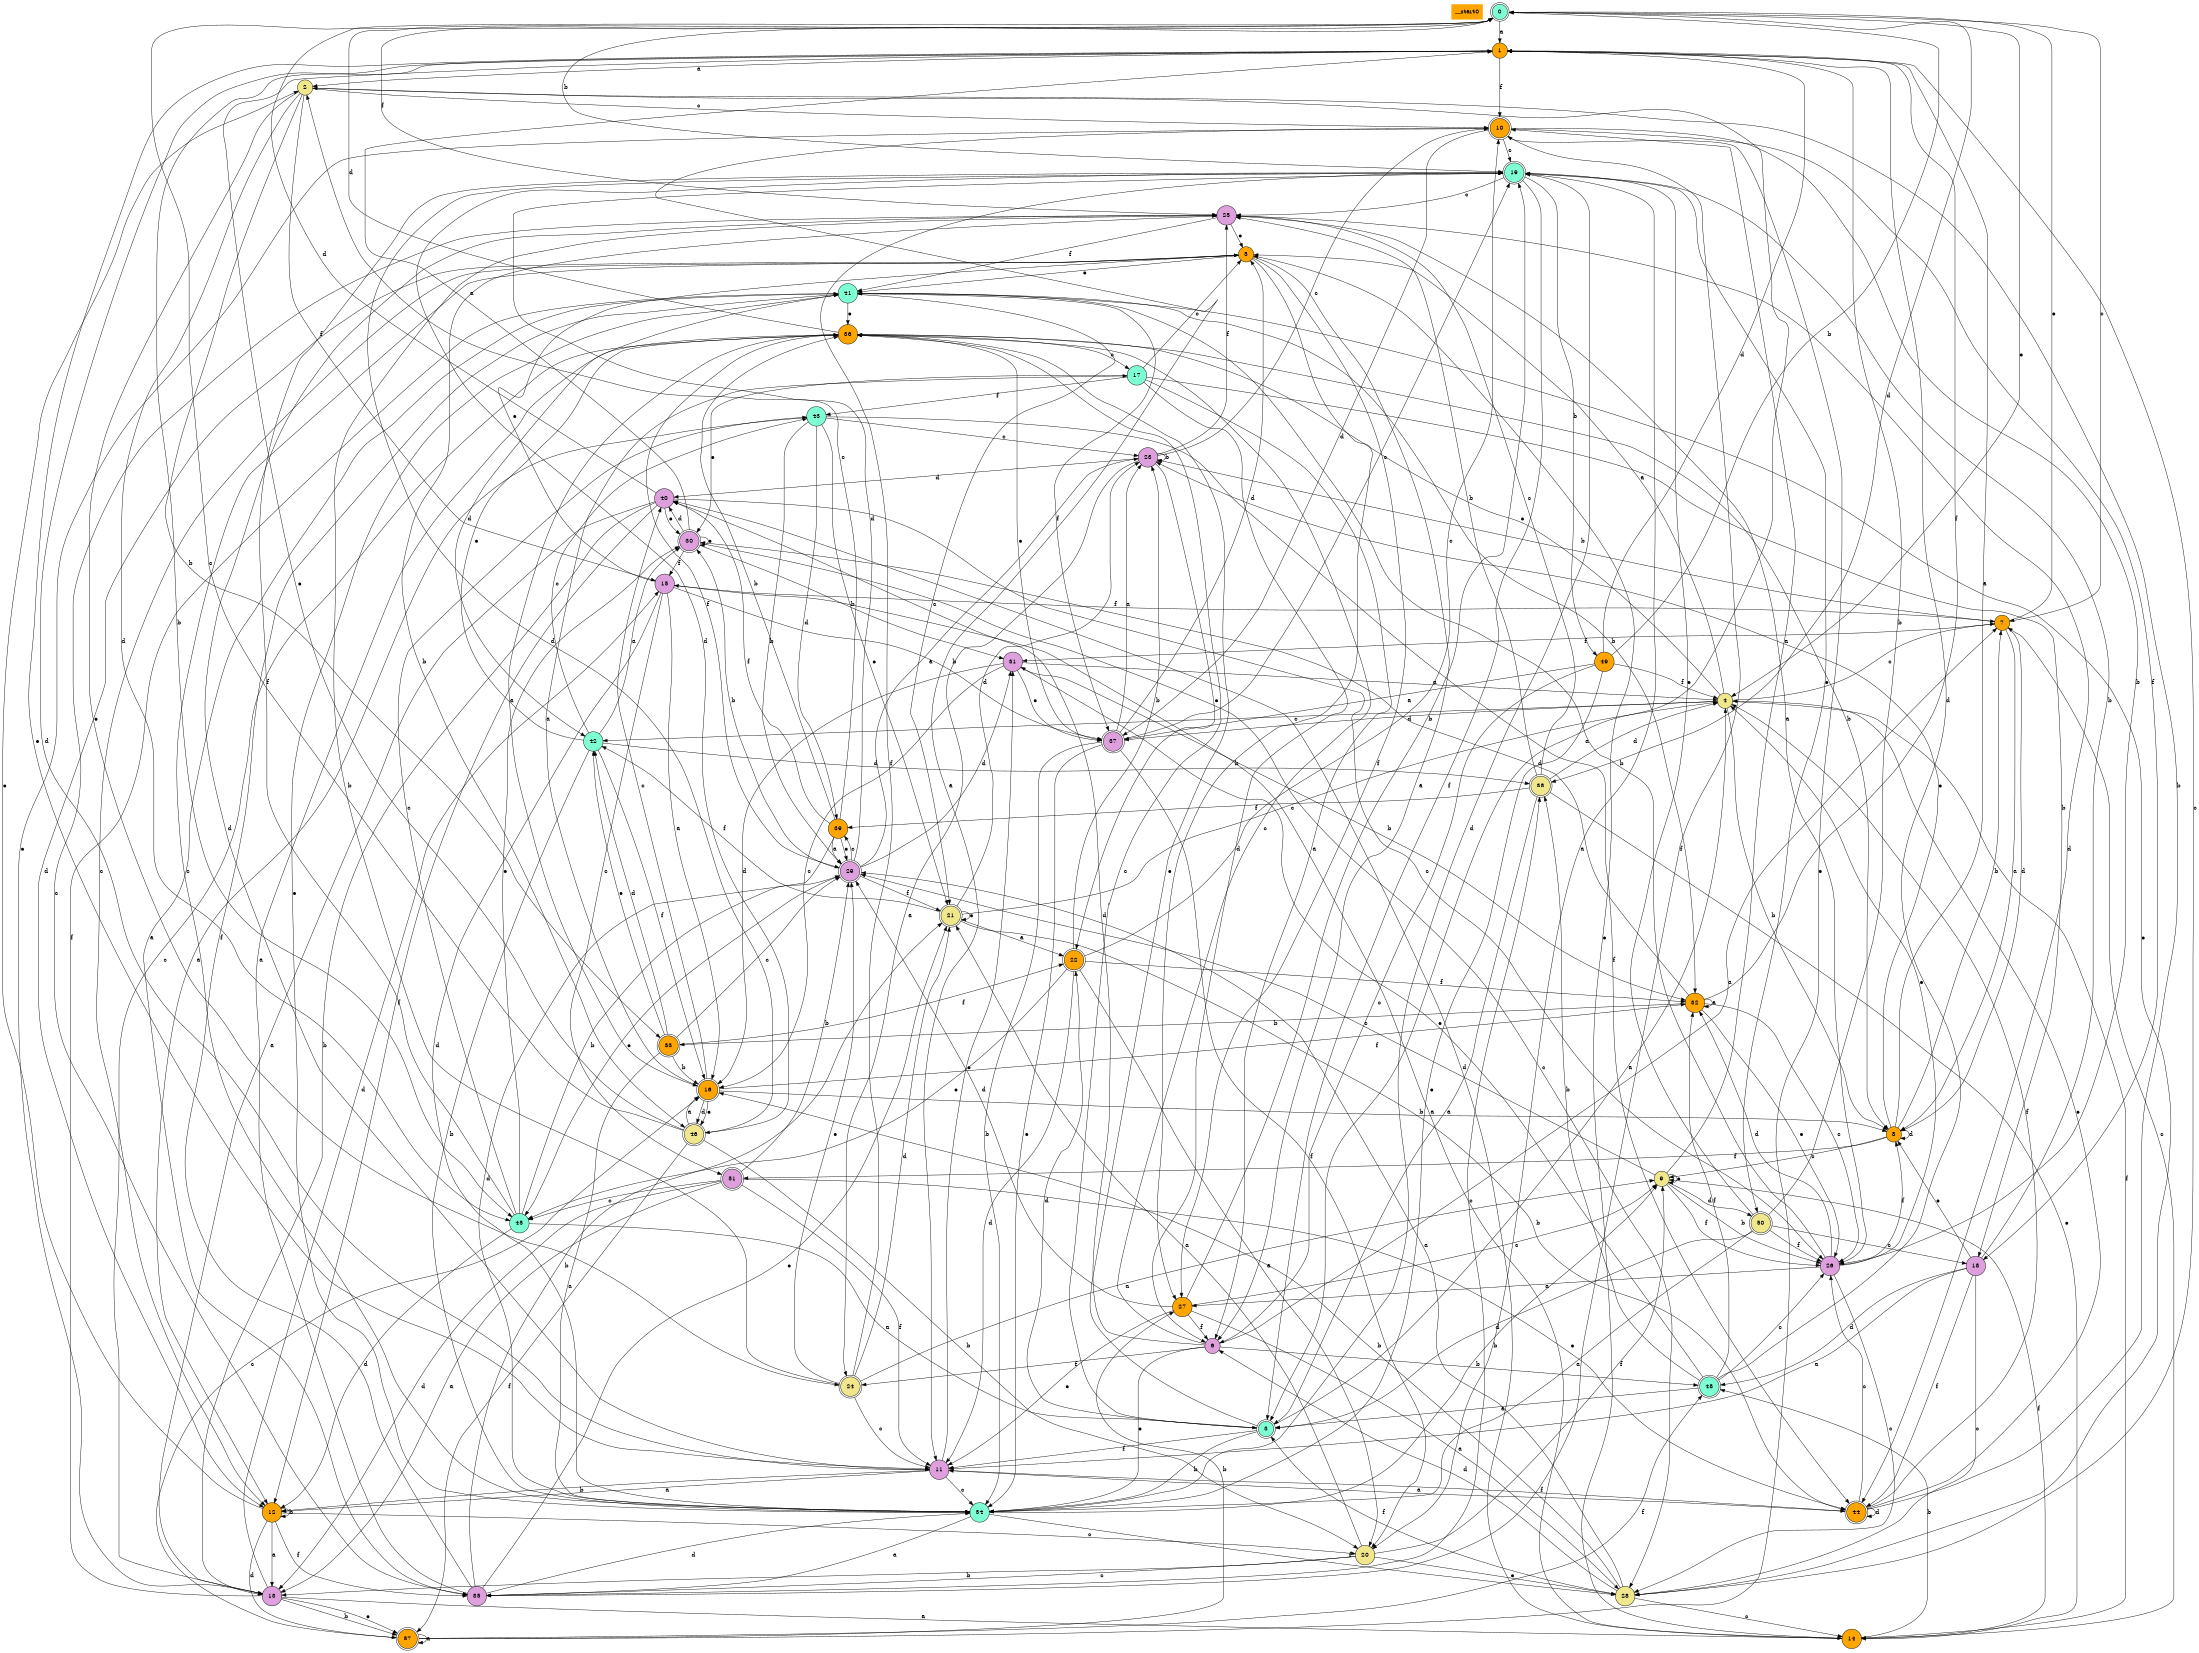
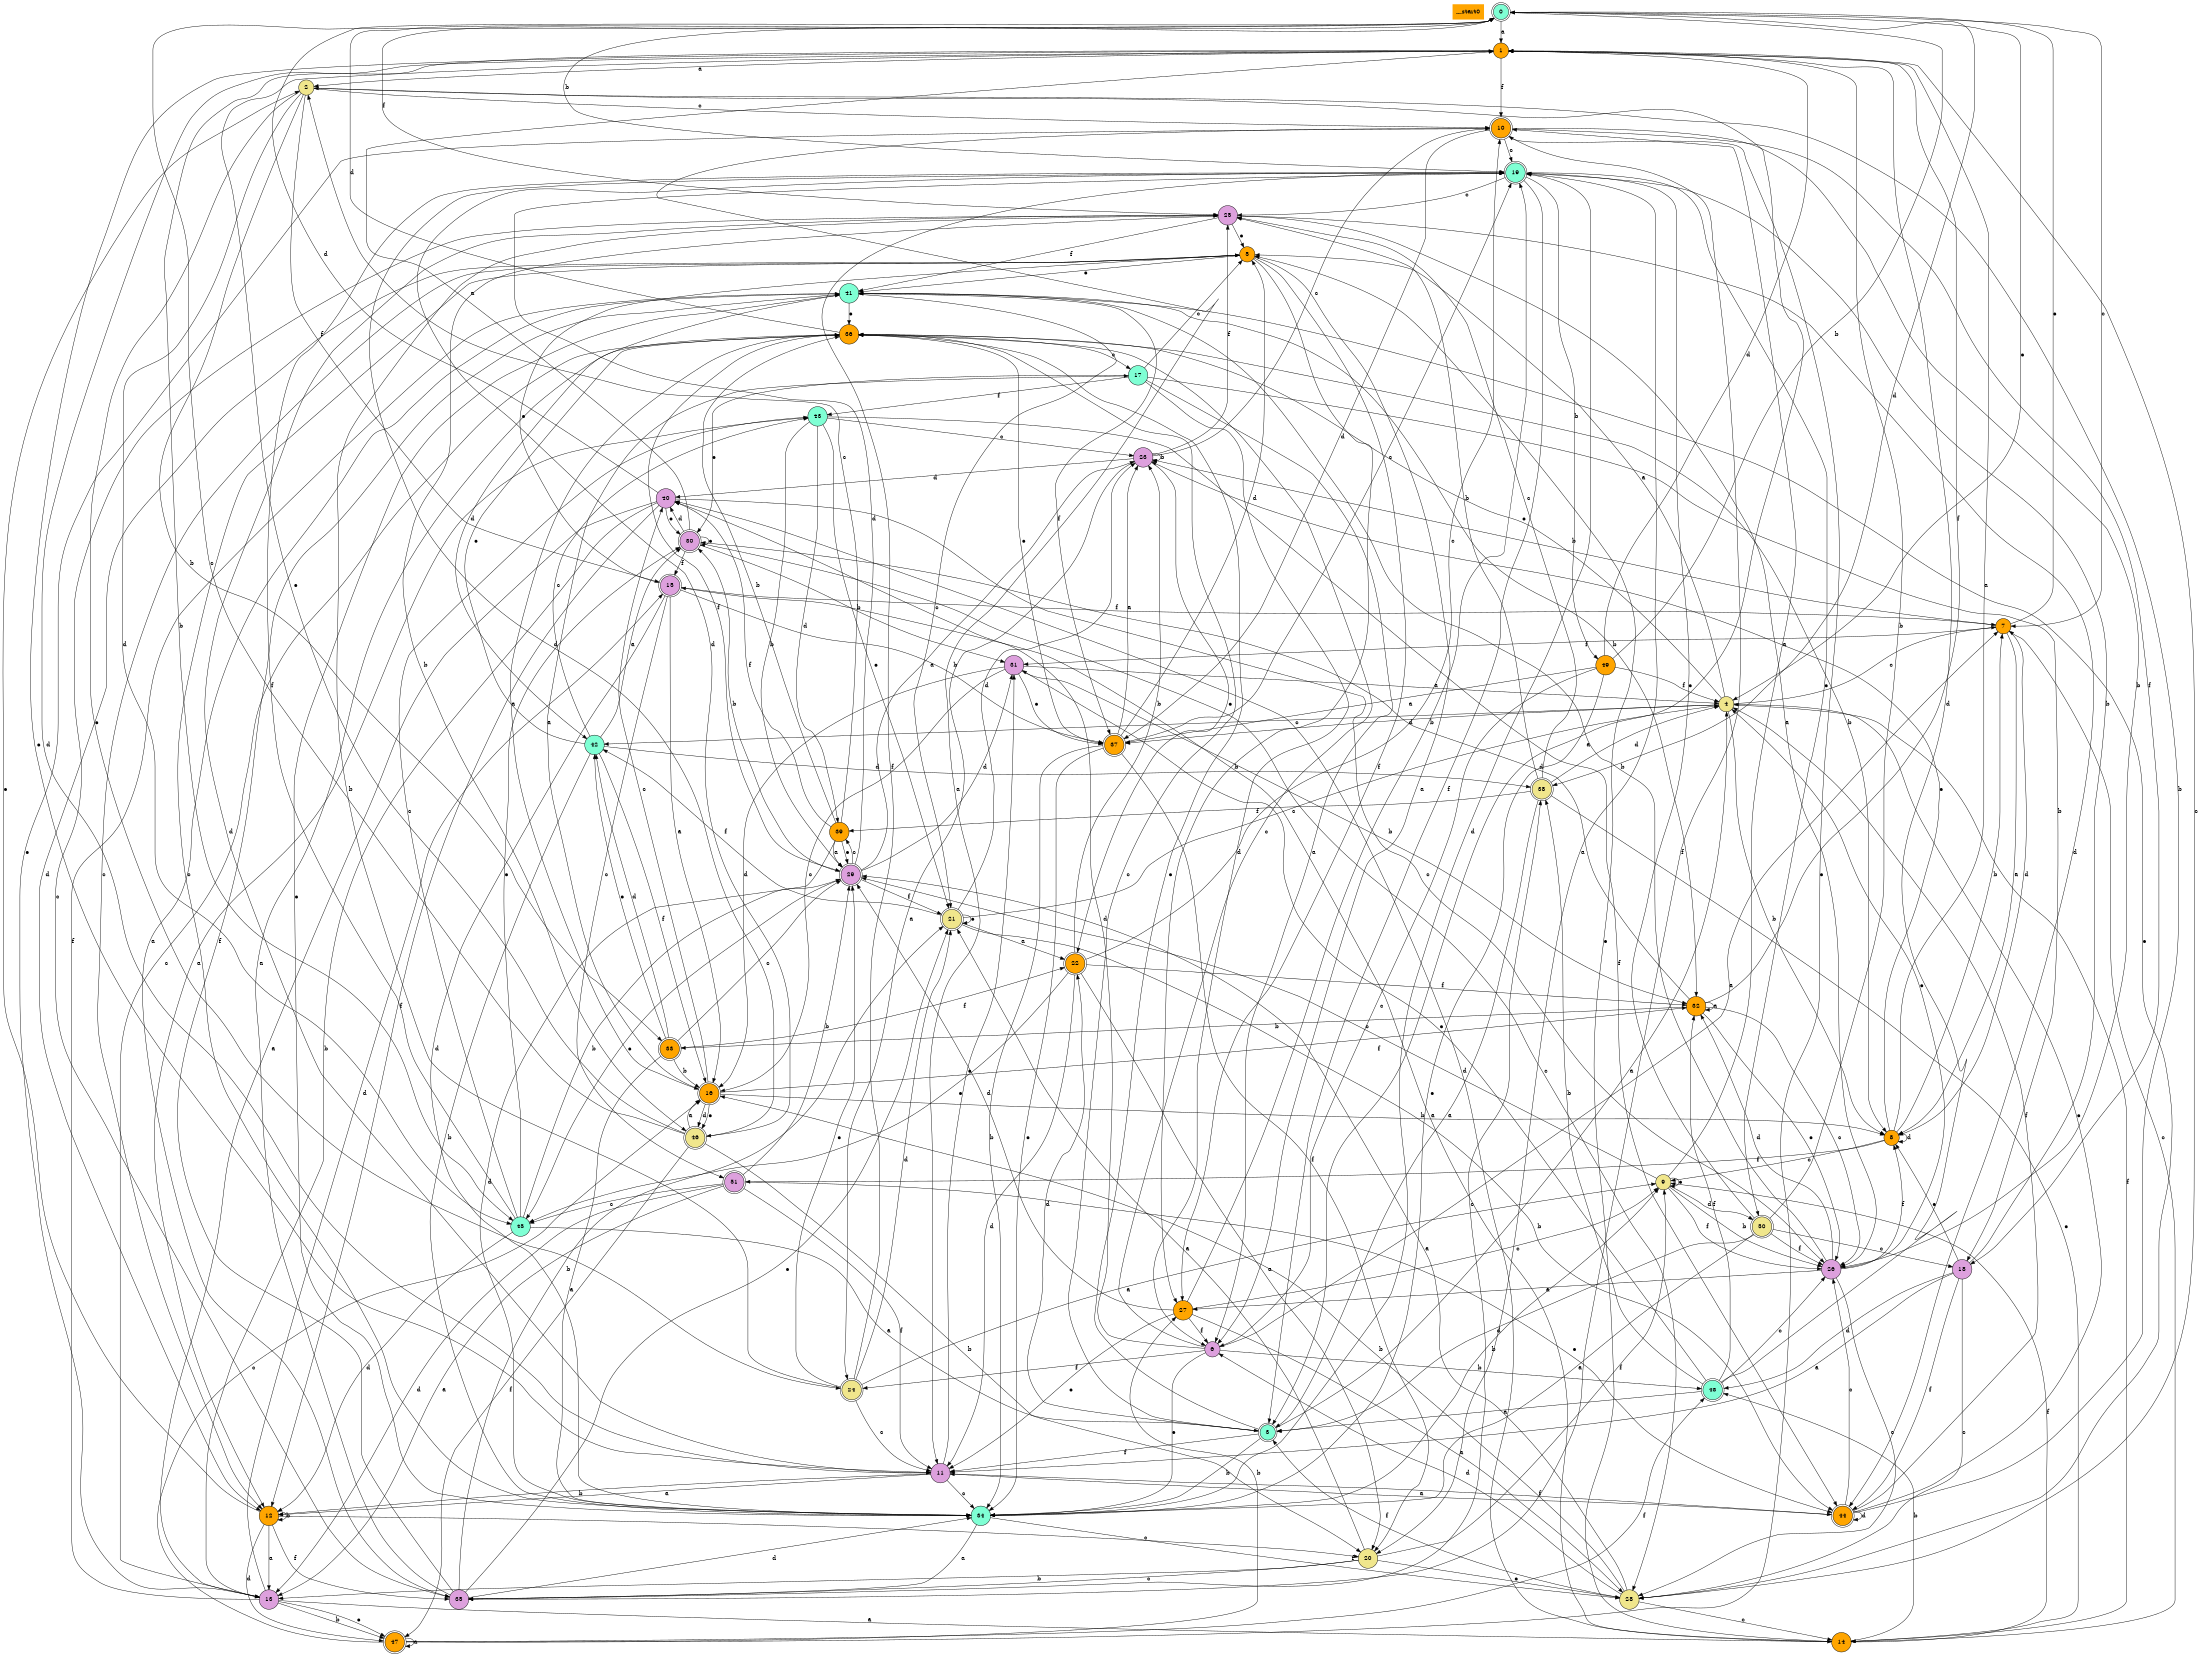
(665, 584) -> (670, 586)
(1113, 741) -> (1114, 745)
(408, 1639) -> (395, 1642)
